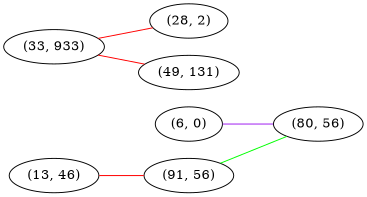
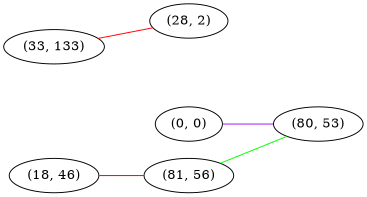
(54, 47) -> (54, 47)
(189, 73) -> none
(189, 124) -> (189, 124)
(318, 124) -> (318, 124)
(54, 176) -> (54, 176)
(189, 176) -> (189, 176)
